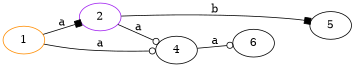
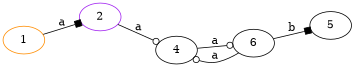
(212, 15) -> (288, 35)
(96, 50) -> (220, 61)
